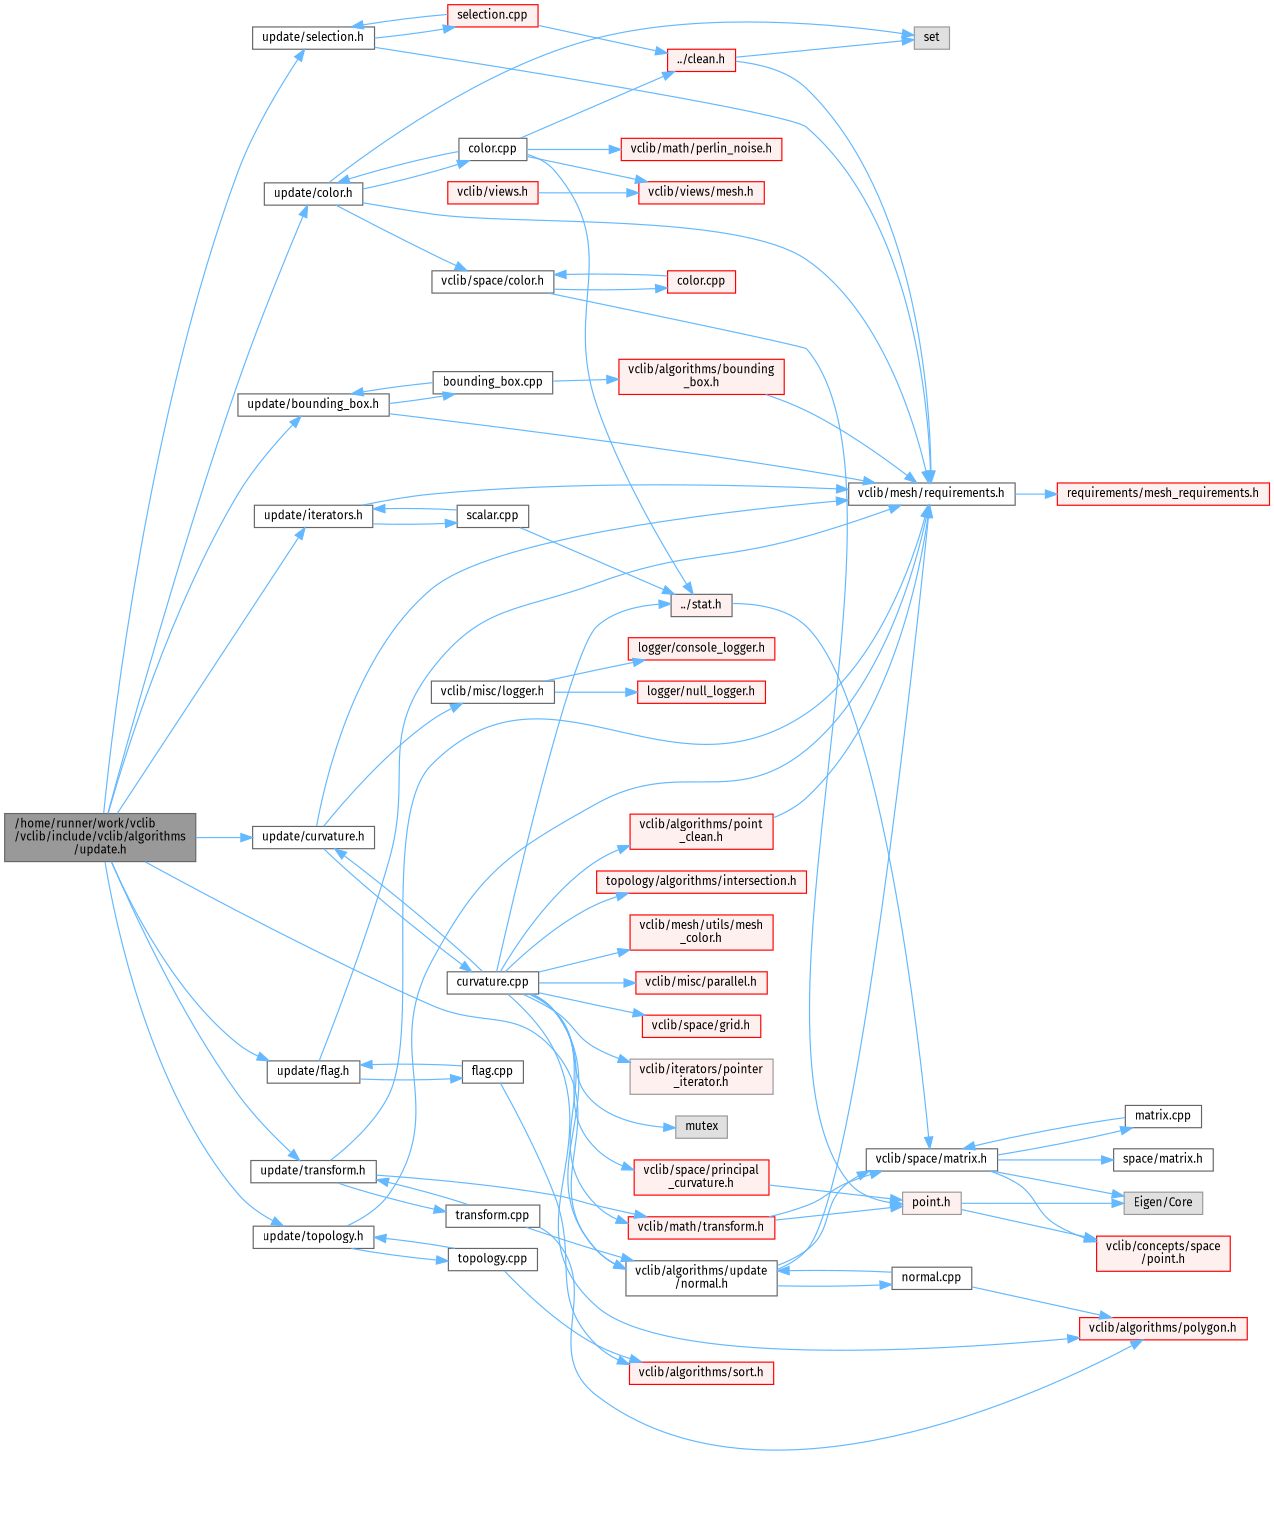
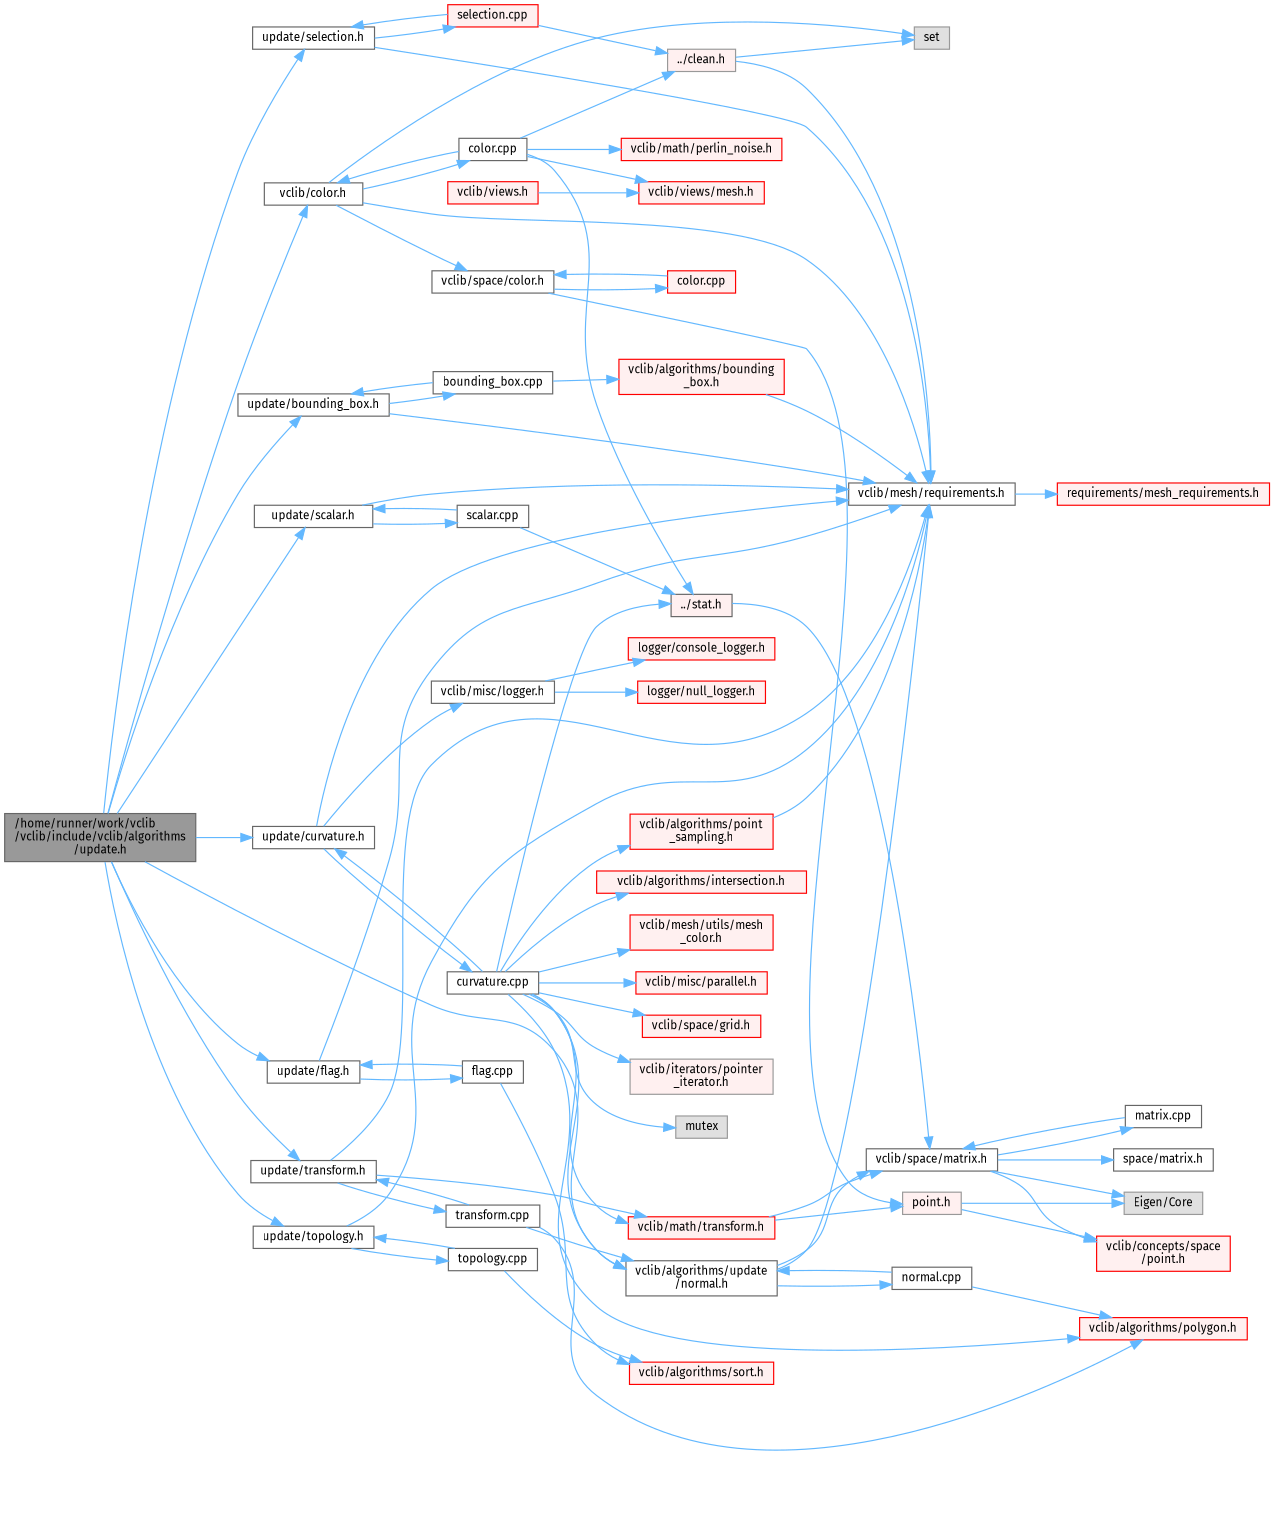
(702, 60) -> (702, 60)
(314, 194) -> (314, 194)
(314, 516) -> (314, 516)
(702, 832) -> (702, 832)
(702, 882) -> (702, 882)
(702, 1178) -> none
